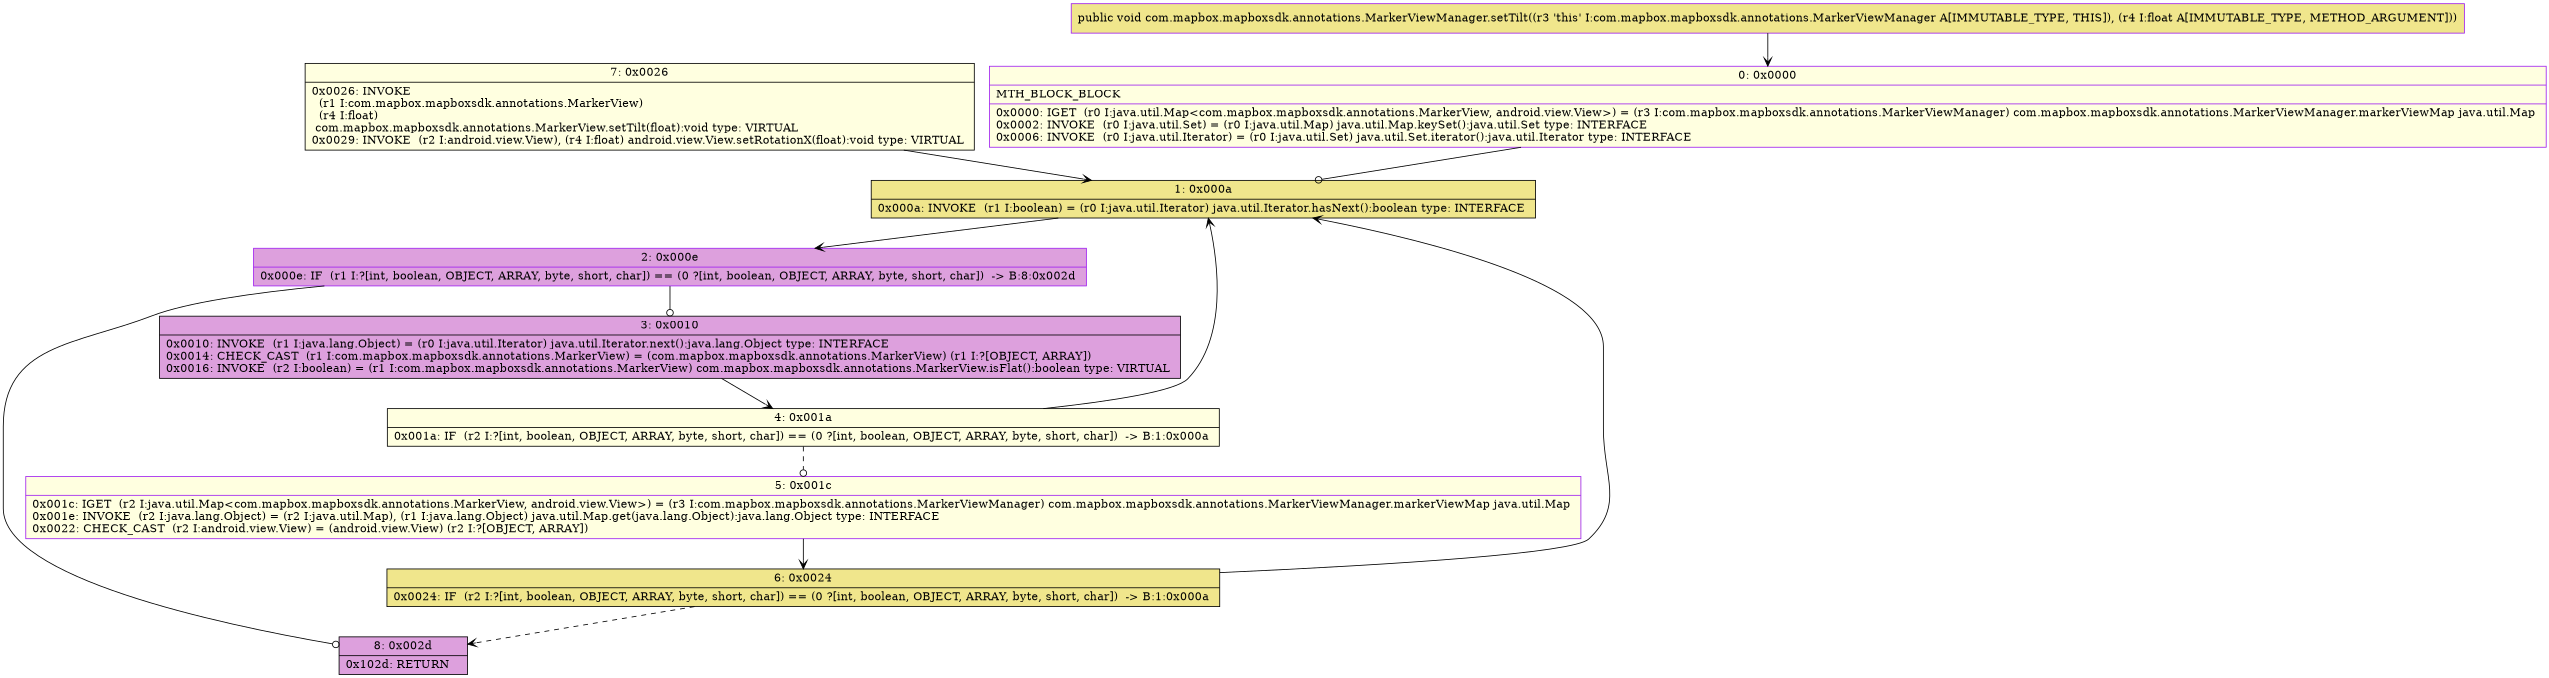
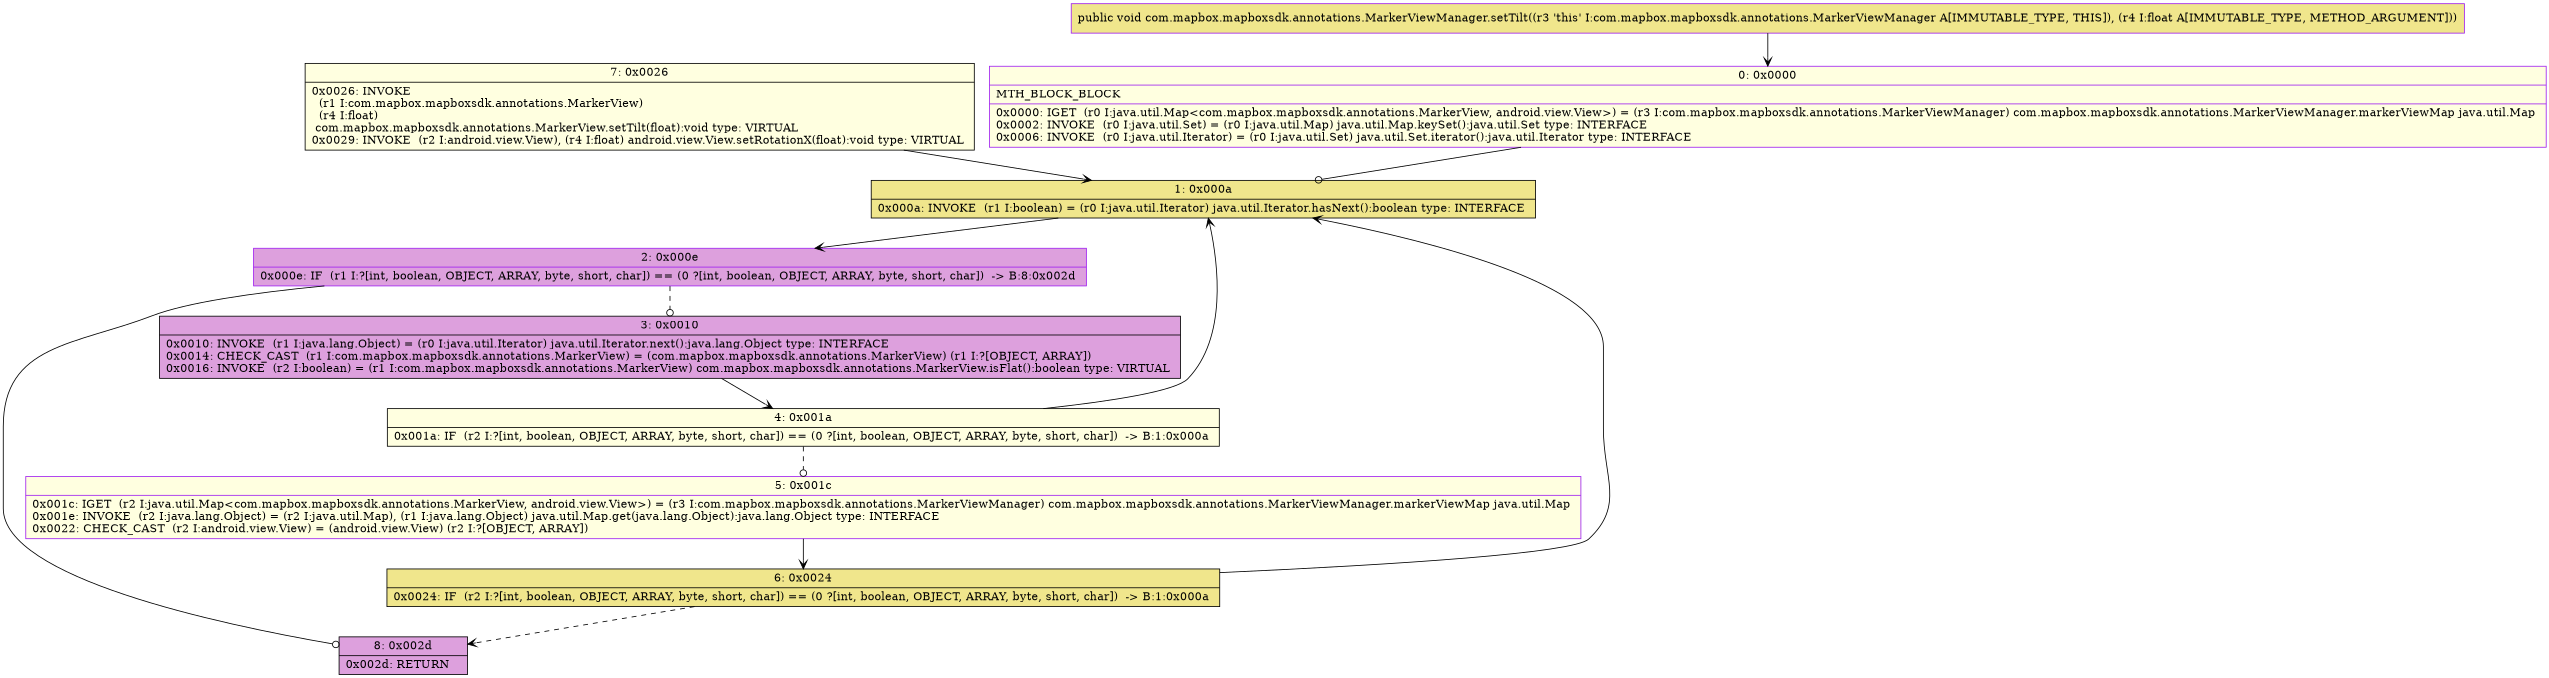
(670, 298) -> (670, 298)
(403, 665) -> (403, 665)
